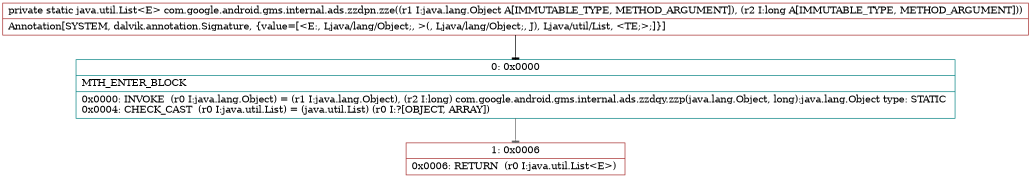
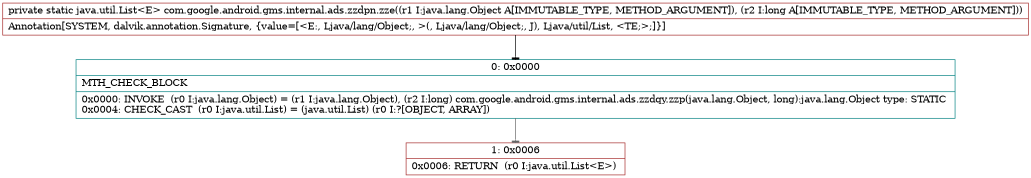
(134, 83) -> (134, 83)
